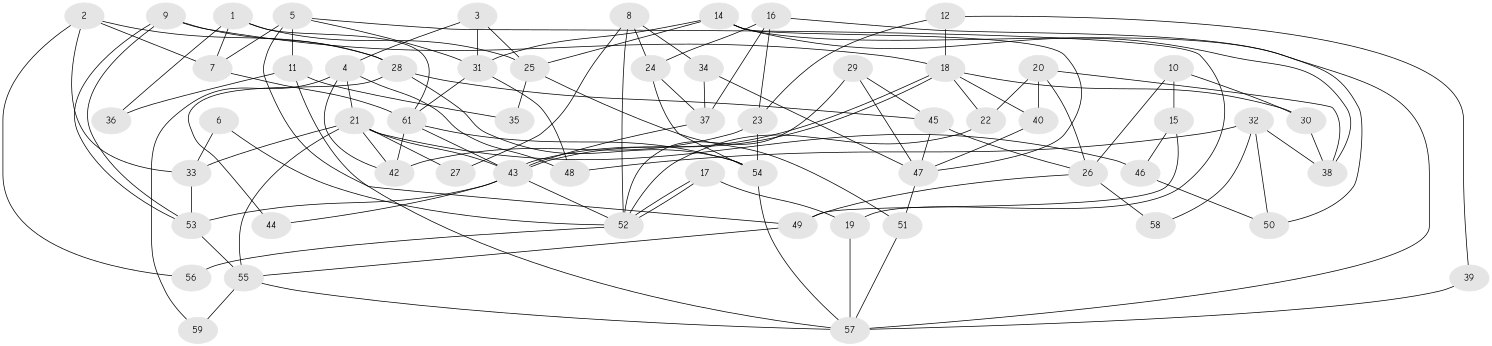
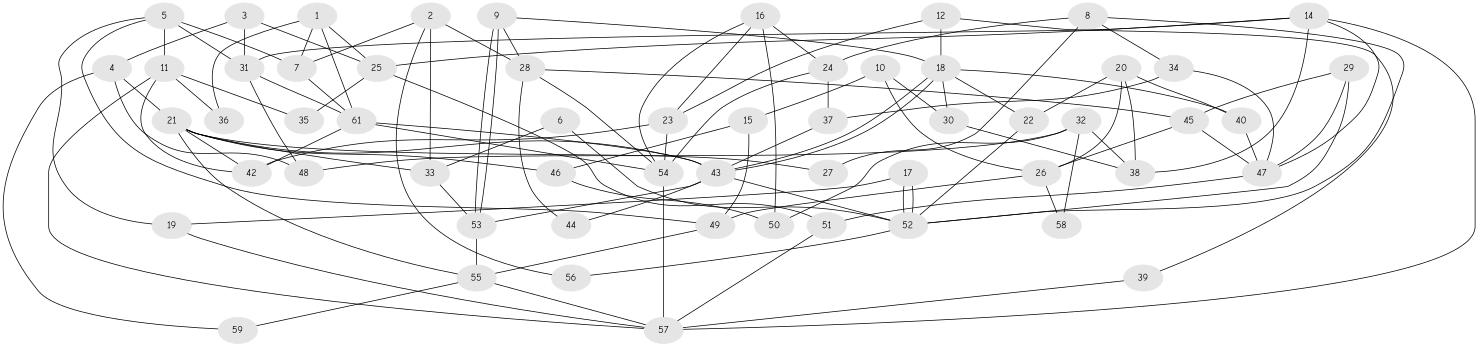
(738, 68) -> (661, 79)
(333, 140) -> (159, 148)
